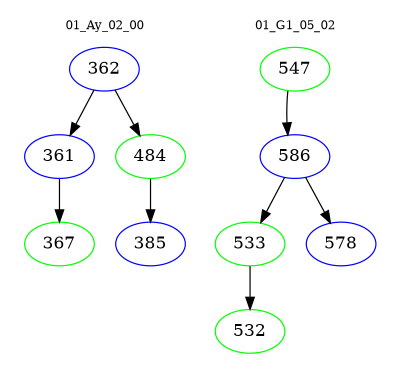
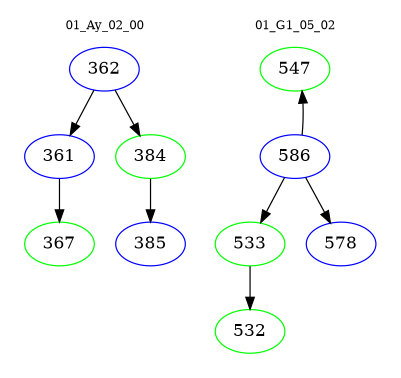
(287, 107) -> (303, 119)
(151, 157) -> (151, 157)
